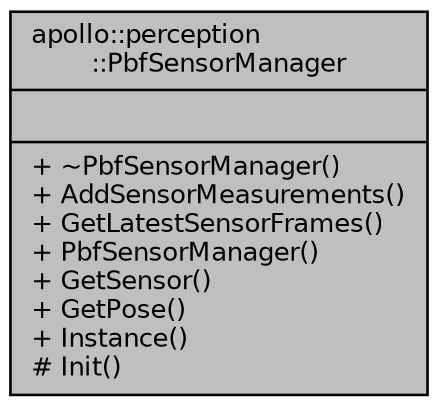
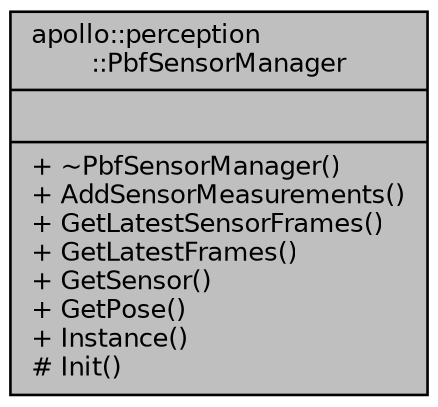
(176, 253) -> (166, 253)
